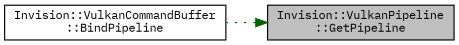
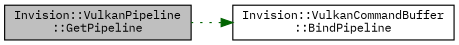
(241, 23) -> (206, 23)
